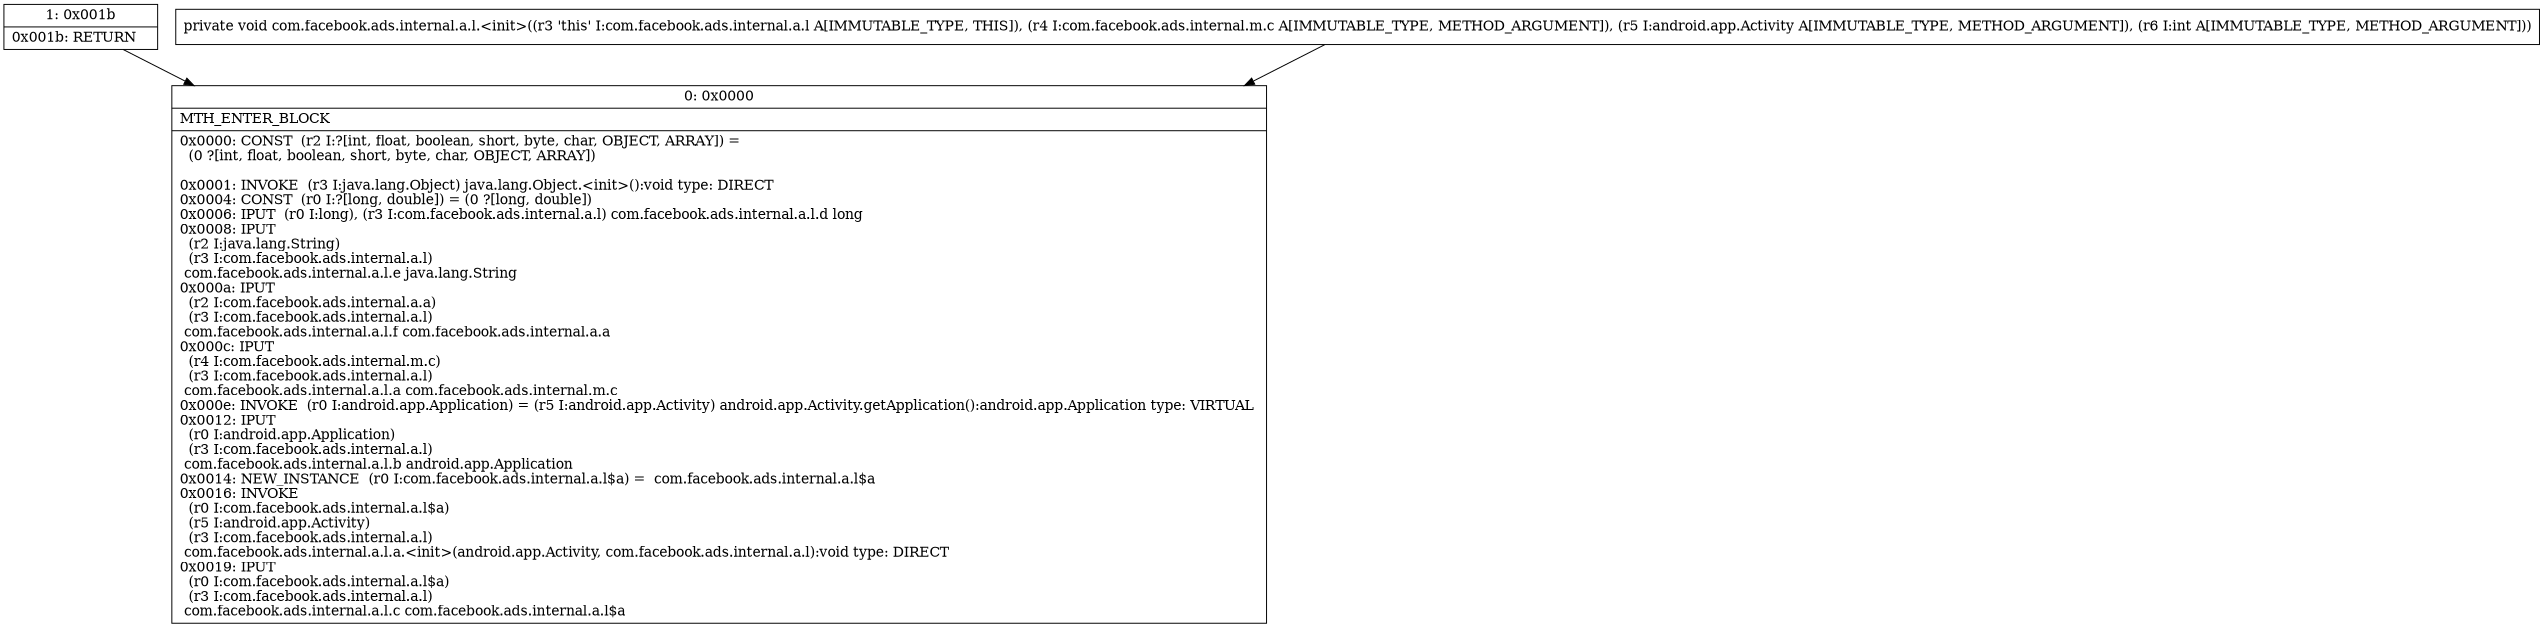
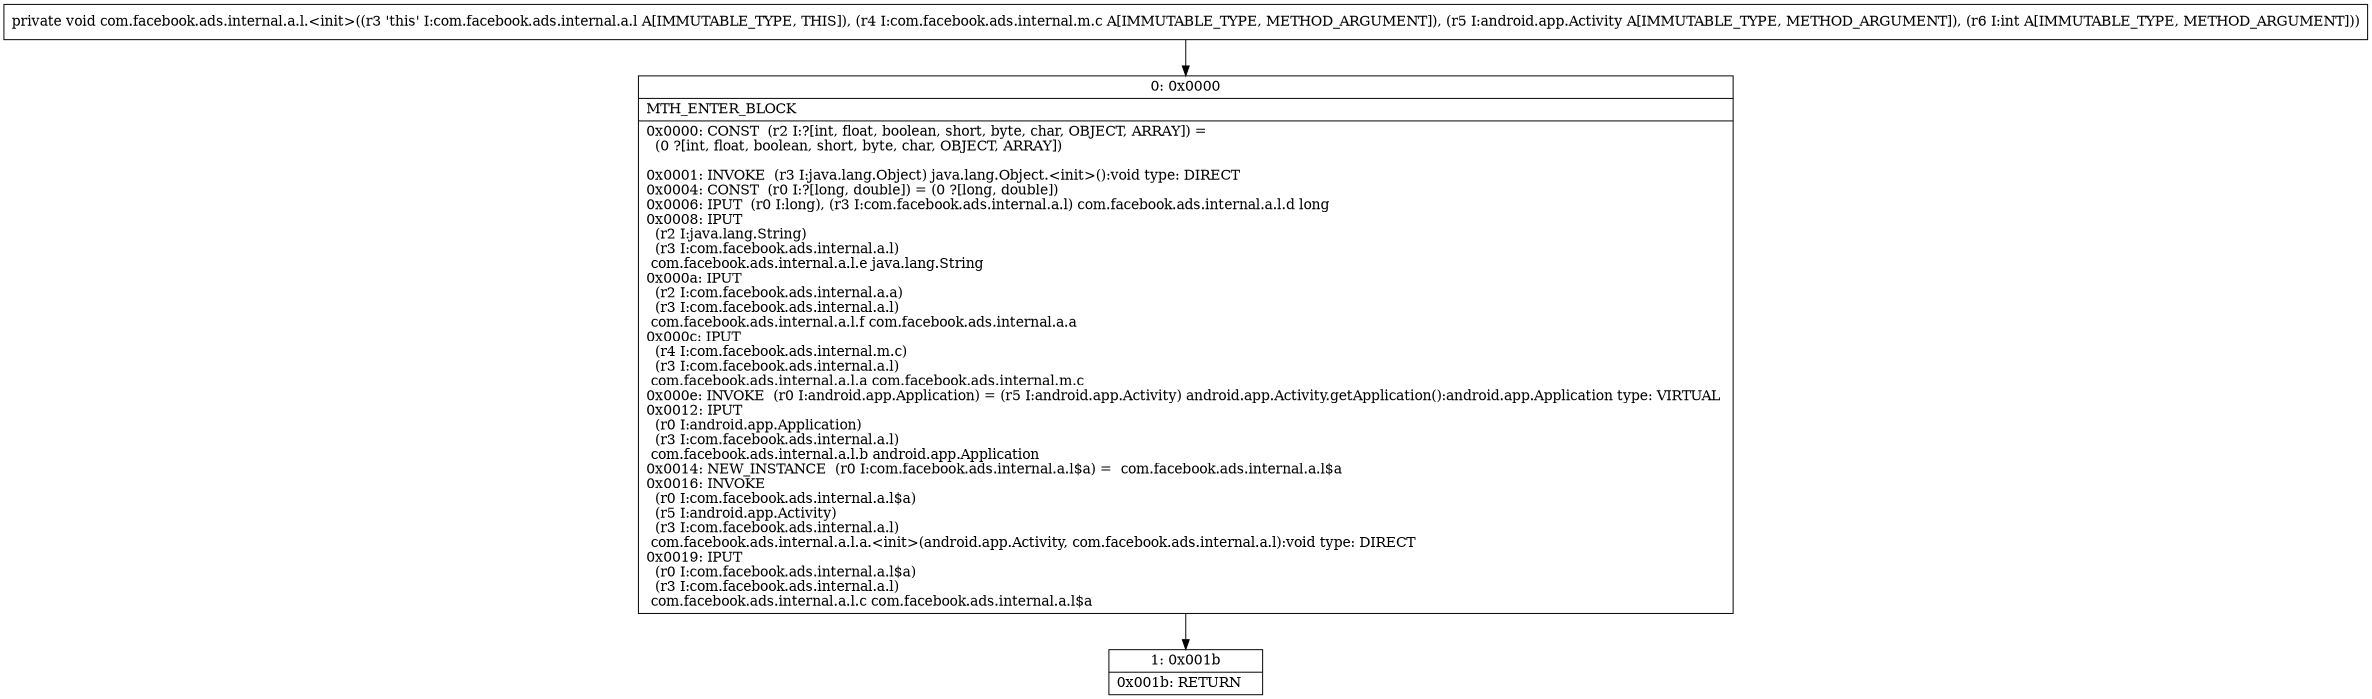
(154, 65) -> (1186, 627)
